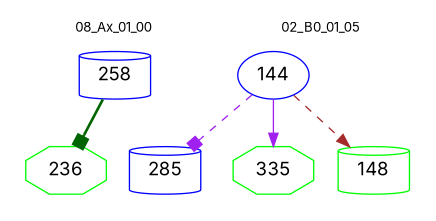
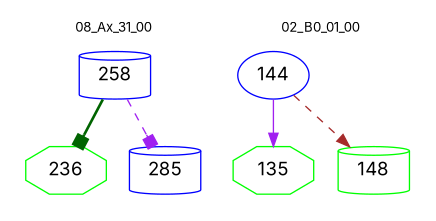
(114, 28) -> (114, 28)
(321, 28) -> (321, 28)
(230, 113) -> (137, 117)
(273, 170) -> (273, 170)
